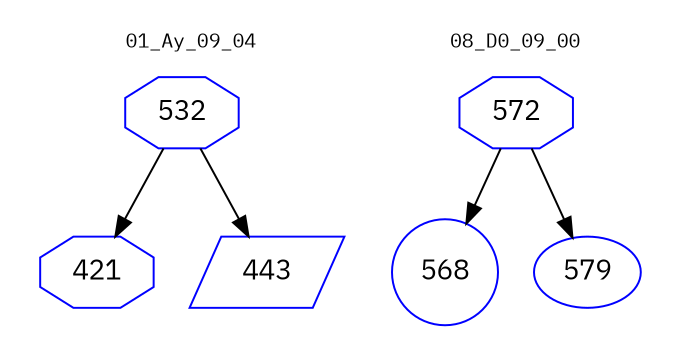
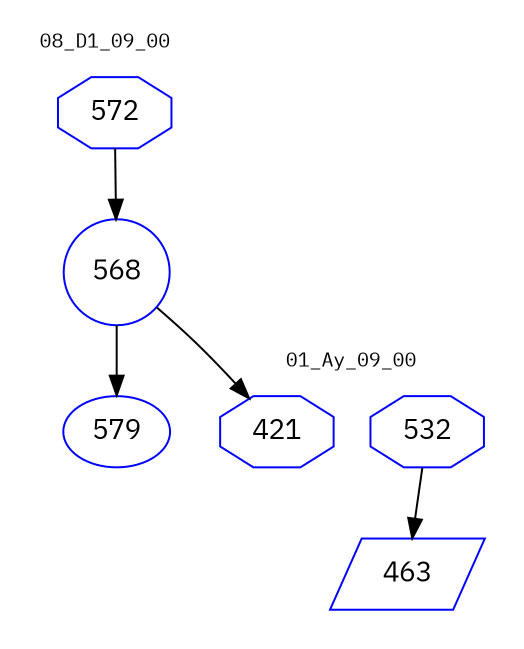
(192, 43) -> (352, 362)
(516, 43) -> (106, 43)
(144, 184) -> (217, 364)
(548, 184) -> (117, 350)
(267, 272) -> (407, 574)
